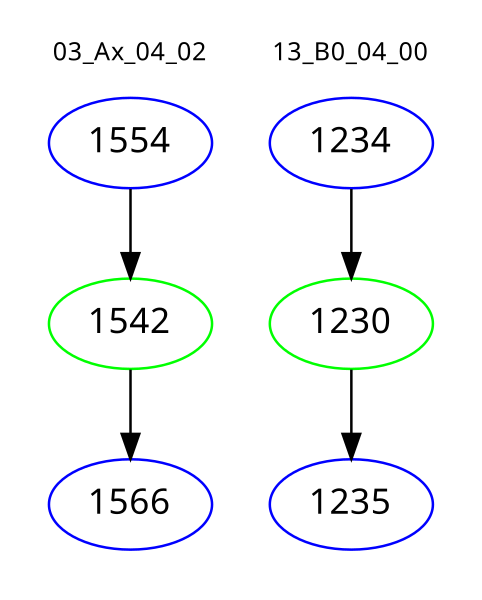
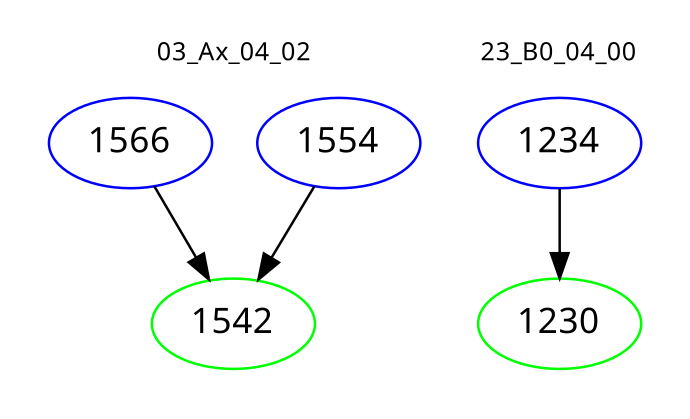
(351, 54) -> (560, 54)
(131, 402) -> (175, 222)
(351, 504) -> none
